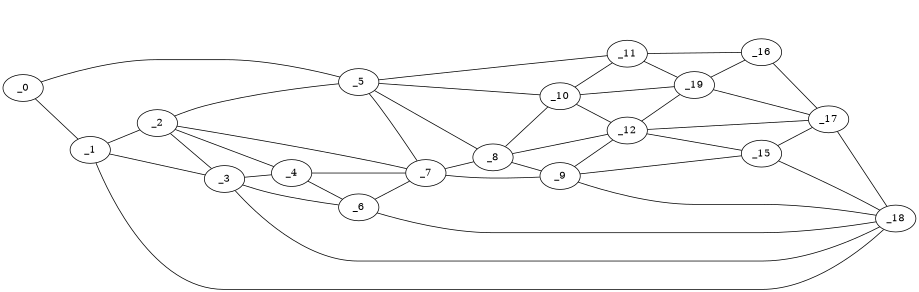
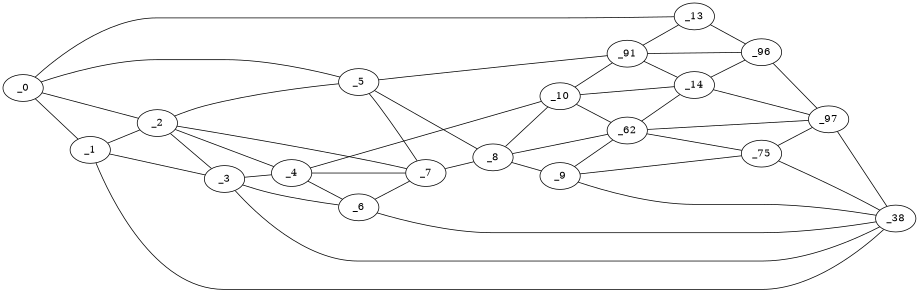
none -> (694, 16)
(761, 52) -> (761, 52)
(627, 54) -> (627, 54)
(694, 85) -> (694, 85)
(460, 89) -> (426, 135)
none -> (90, 106)
(829, 119) -> (829, 119)
(627, 131) -> (627, 131)
(761, 154) -> (761, 154)
(493, 178) -> none
(896, 219) -> (896, 219)
